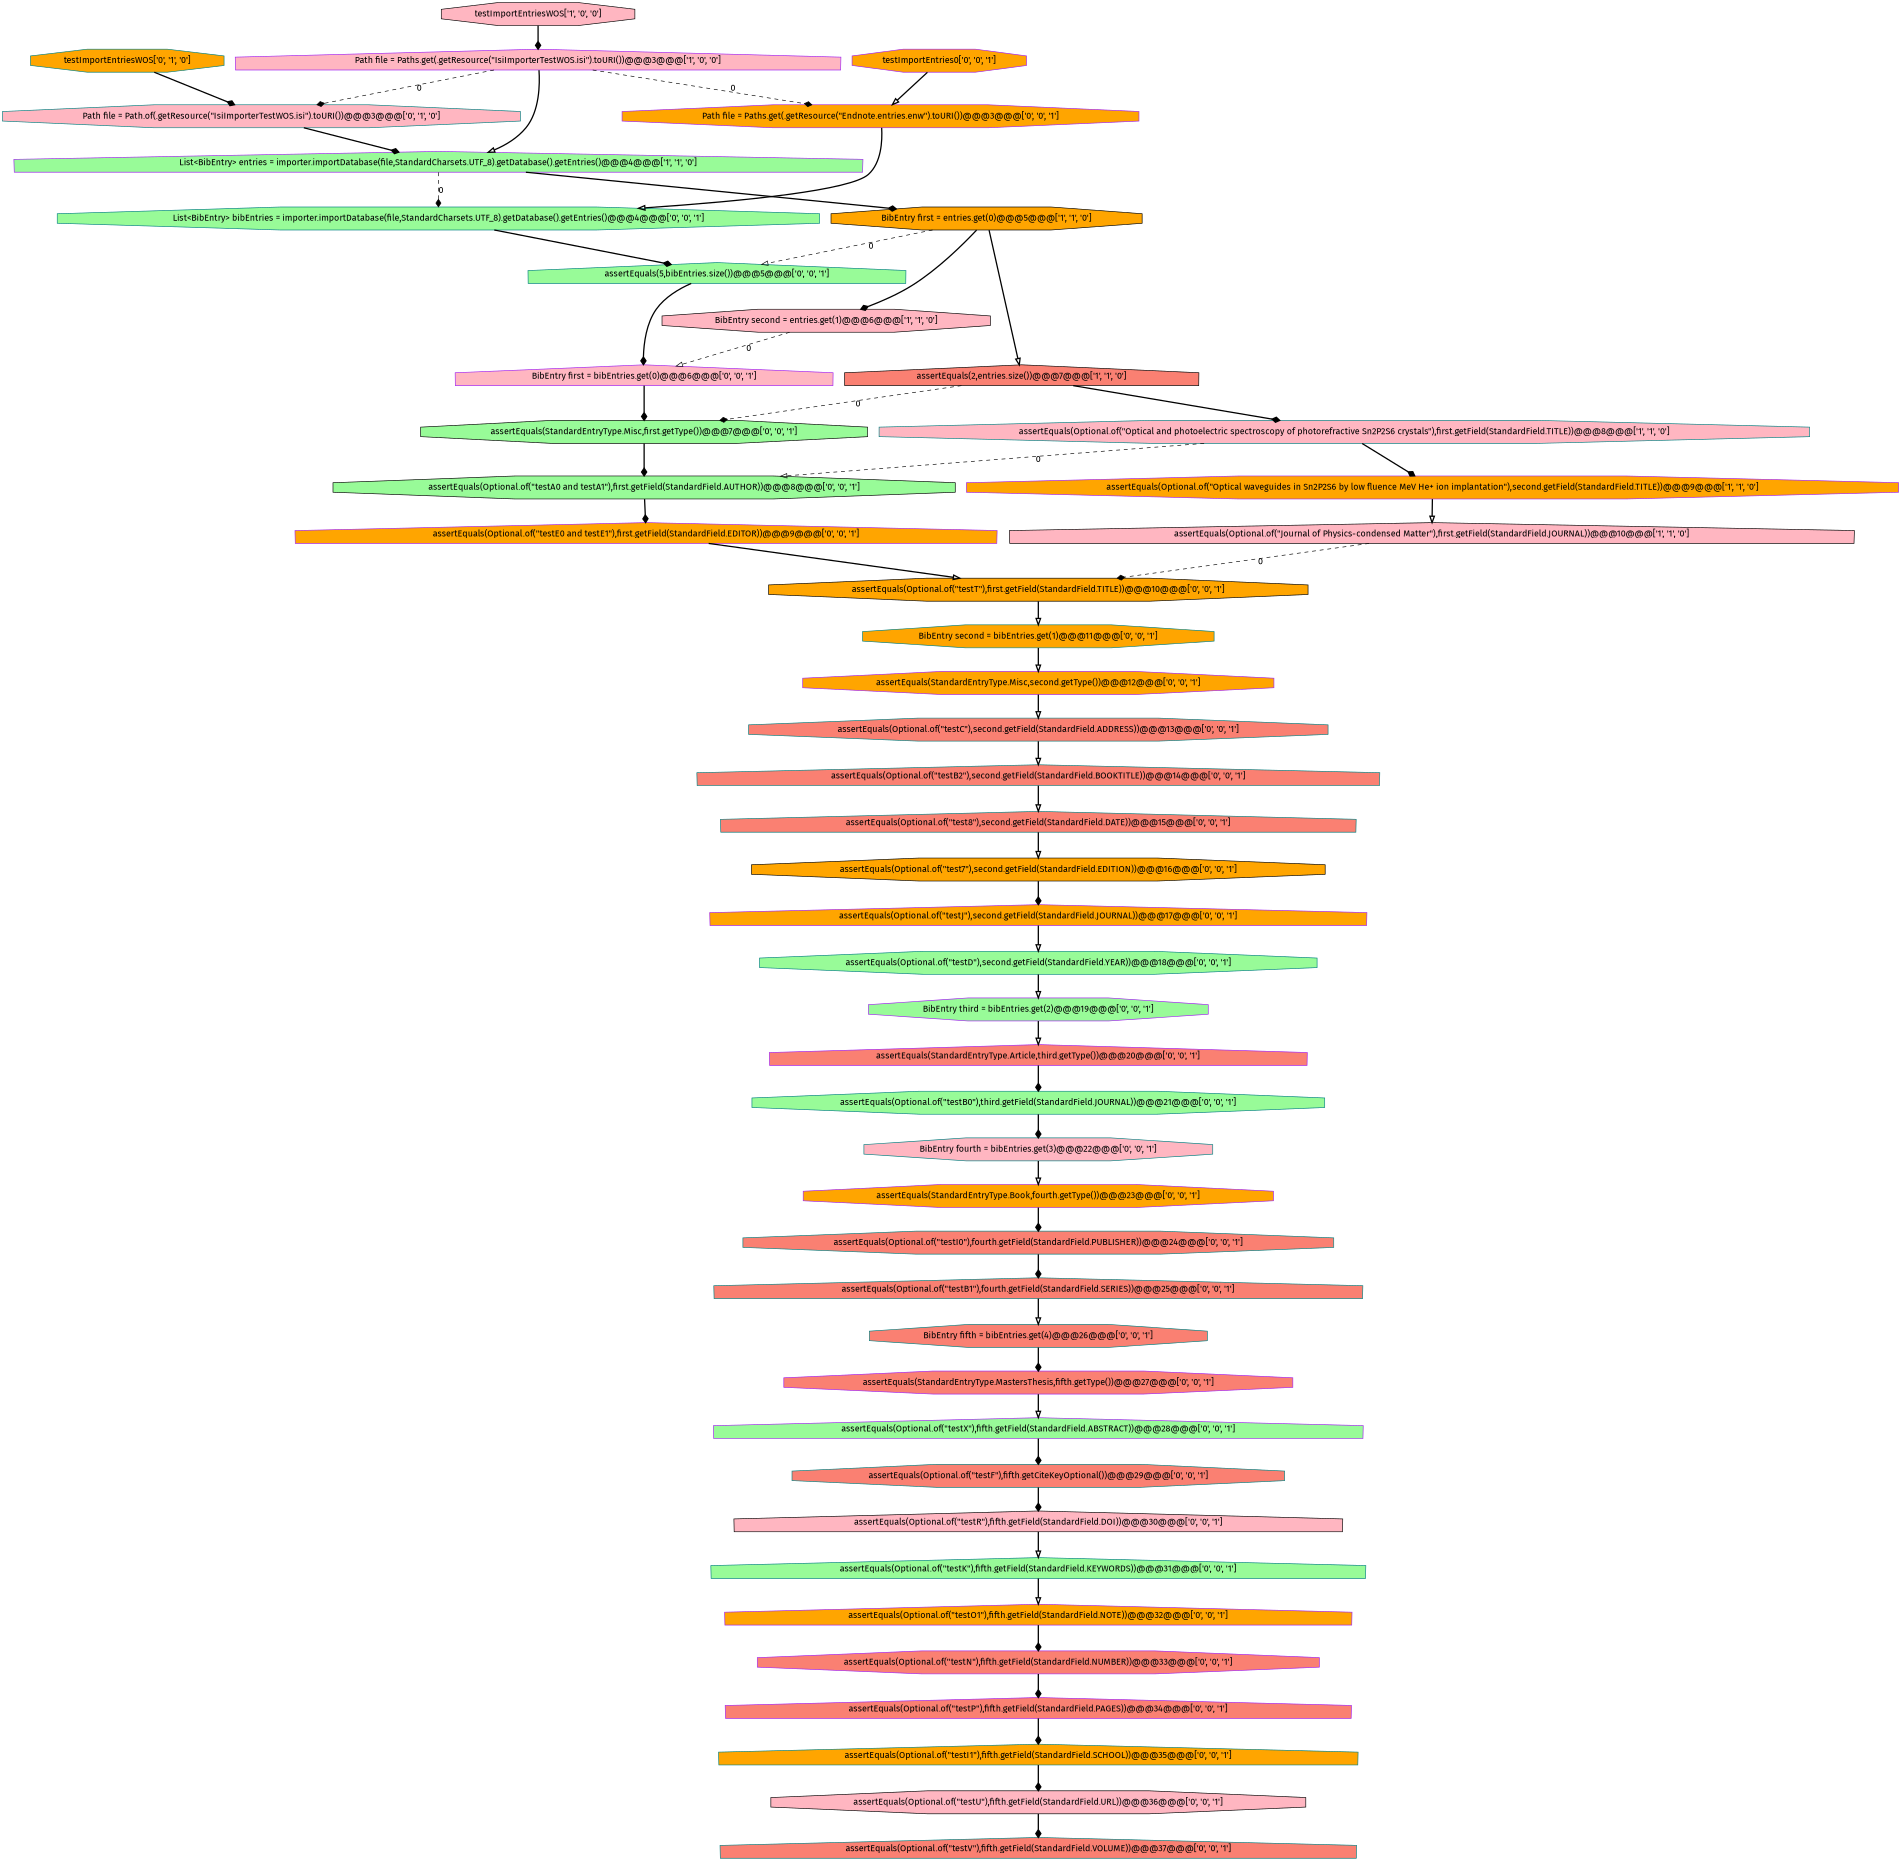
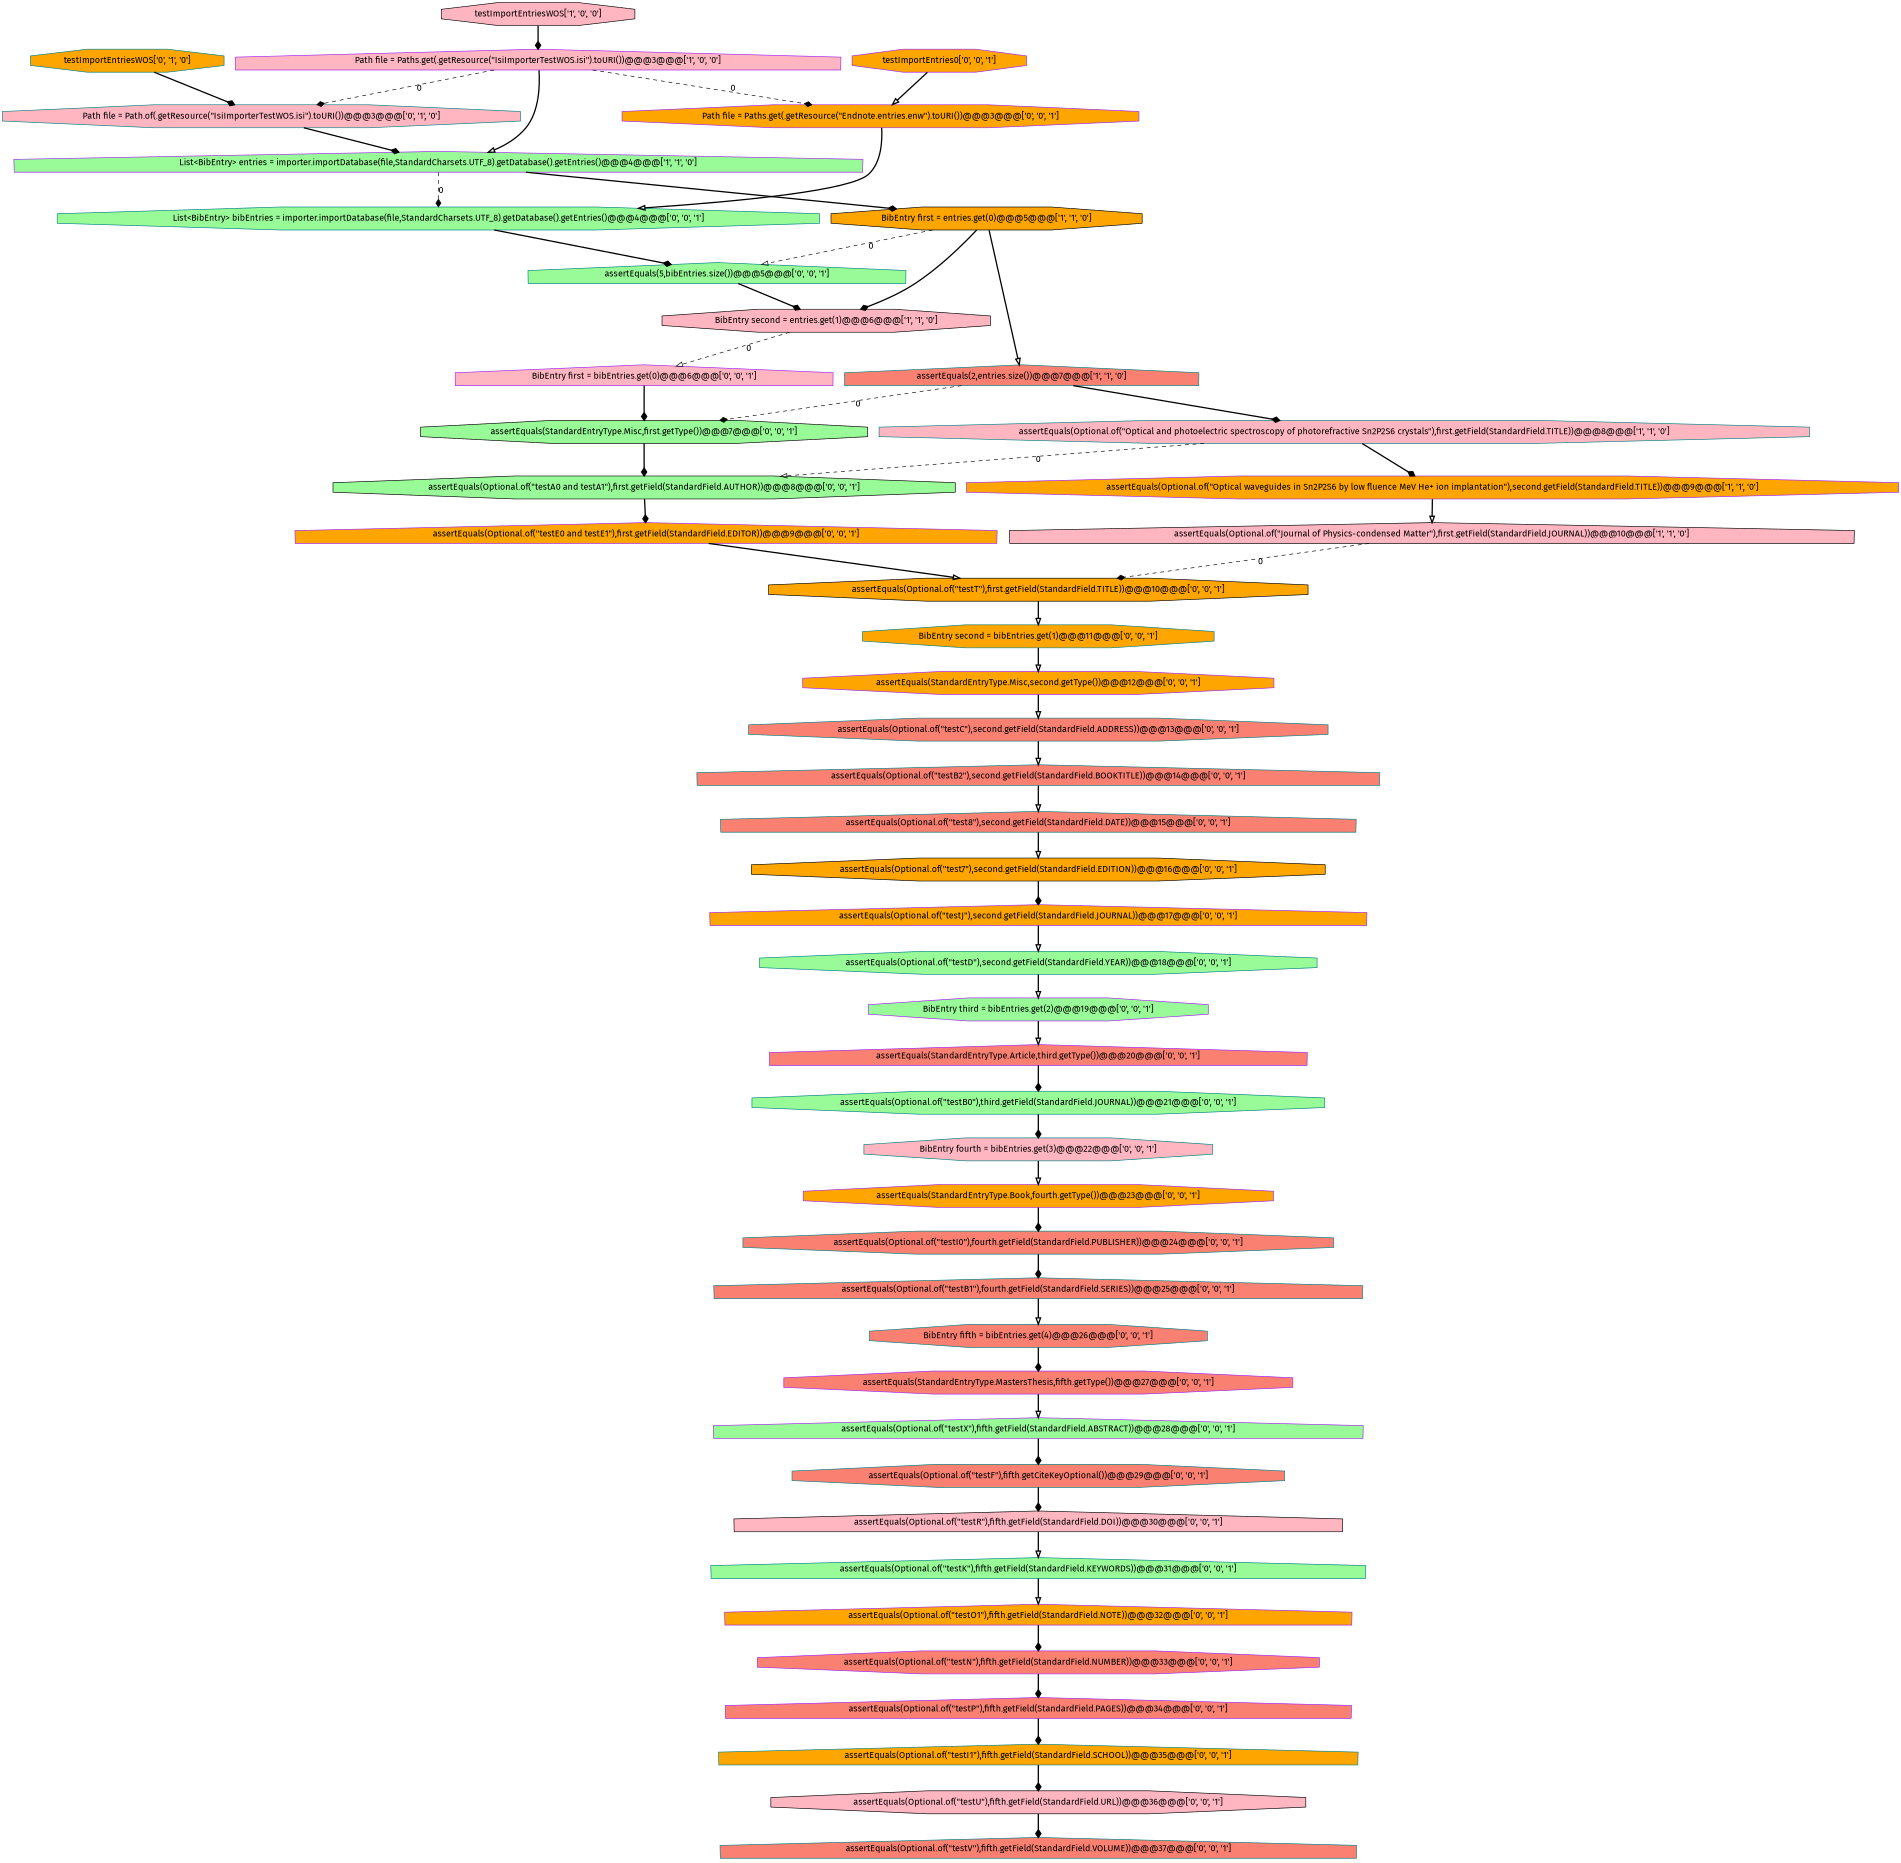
(655, 312) -> (765, 295)
(1022, 376) -> (1022, 376)
